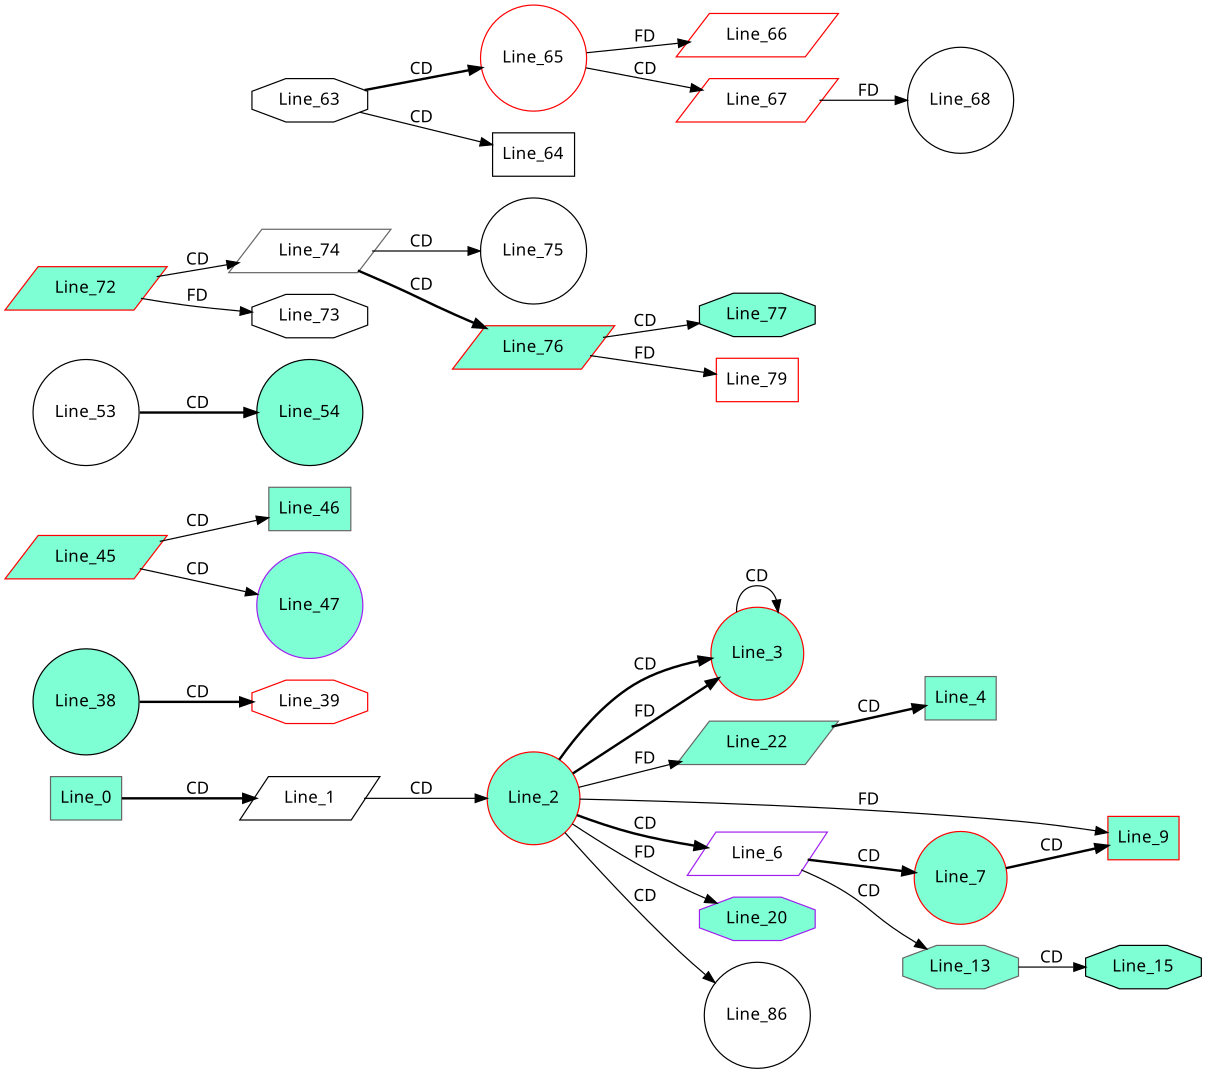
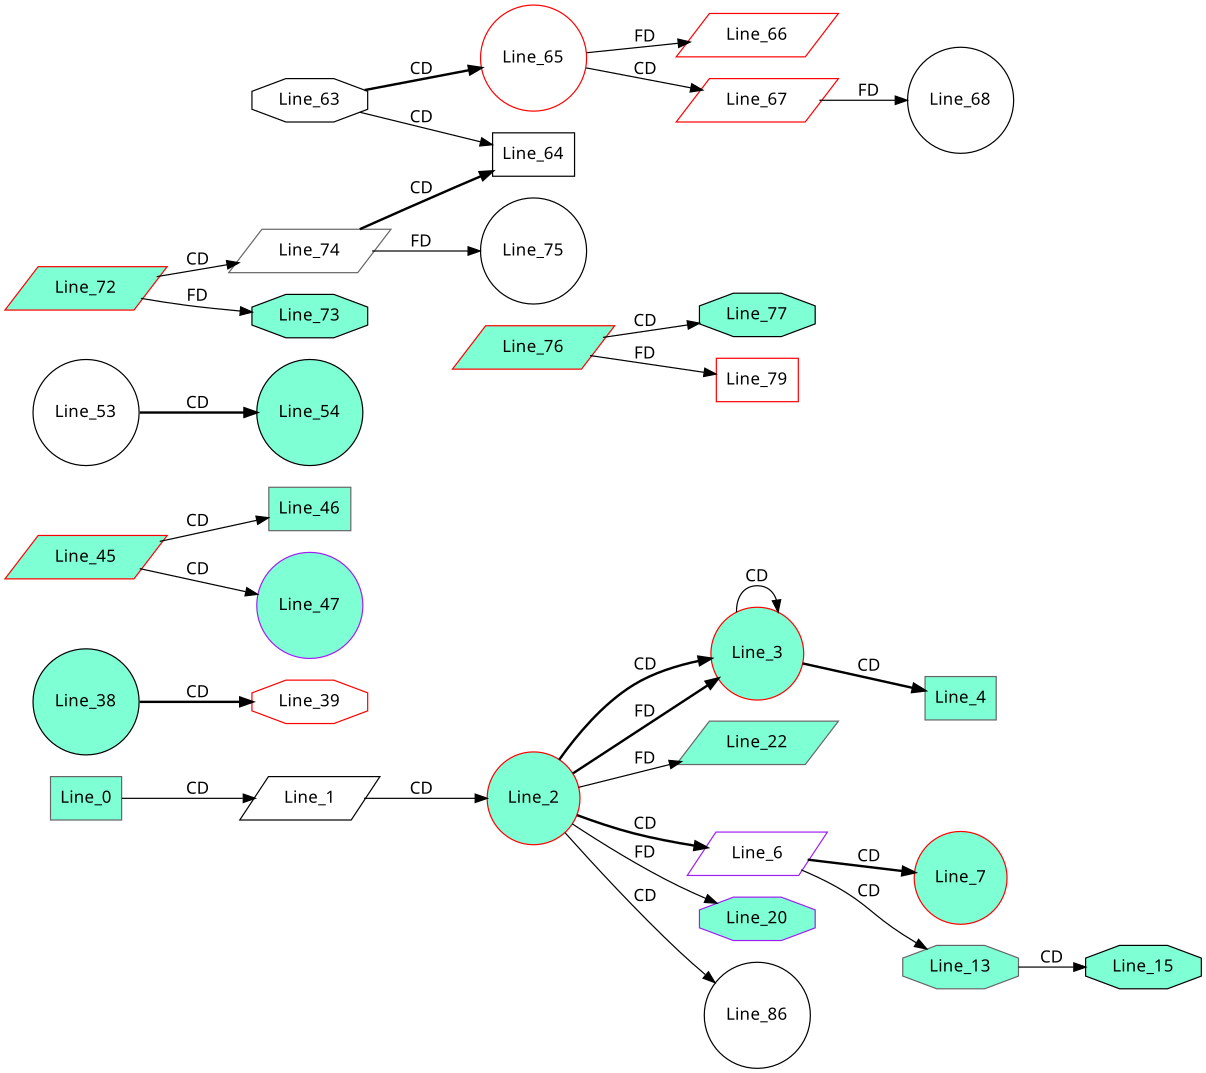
(422, 242) -> (422, 242)
(416, 297) -> (420, 202)
(310, 316) -> (310, 316)
(872, 718) -> (858, 676)
(182, 798) -> (182, 798)
(1143, 838) -> none
